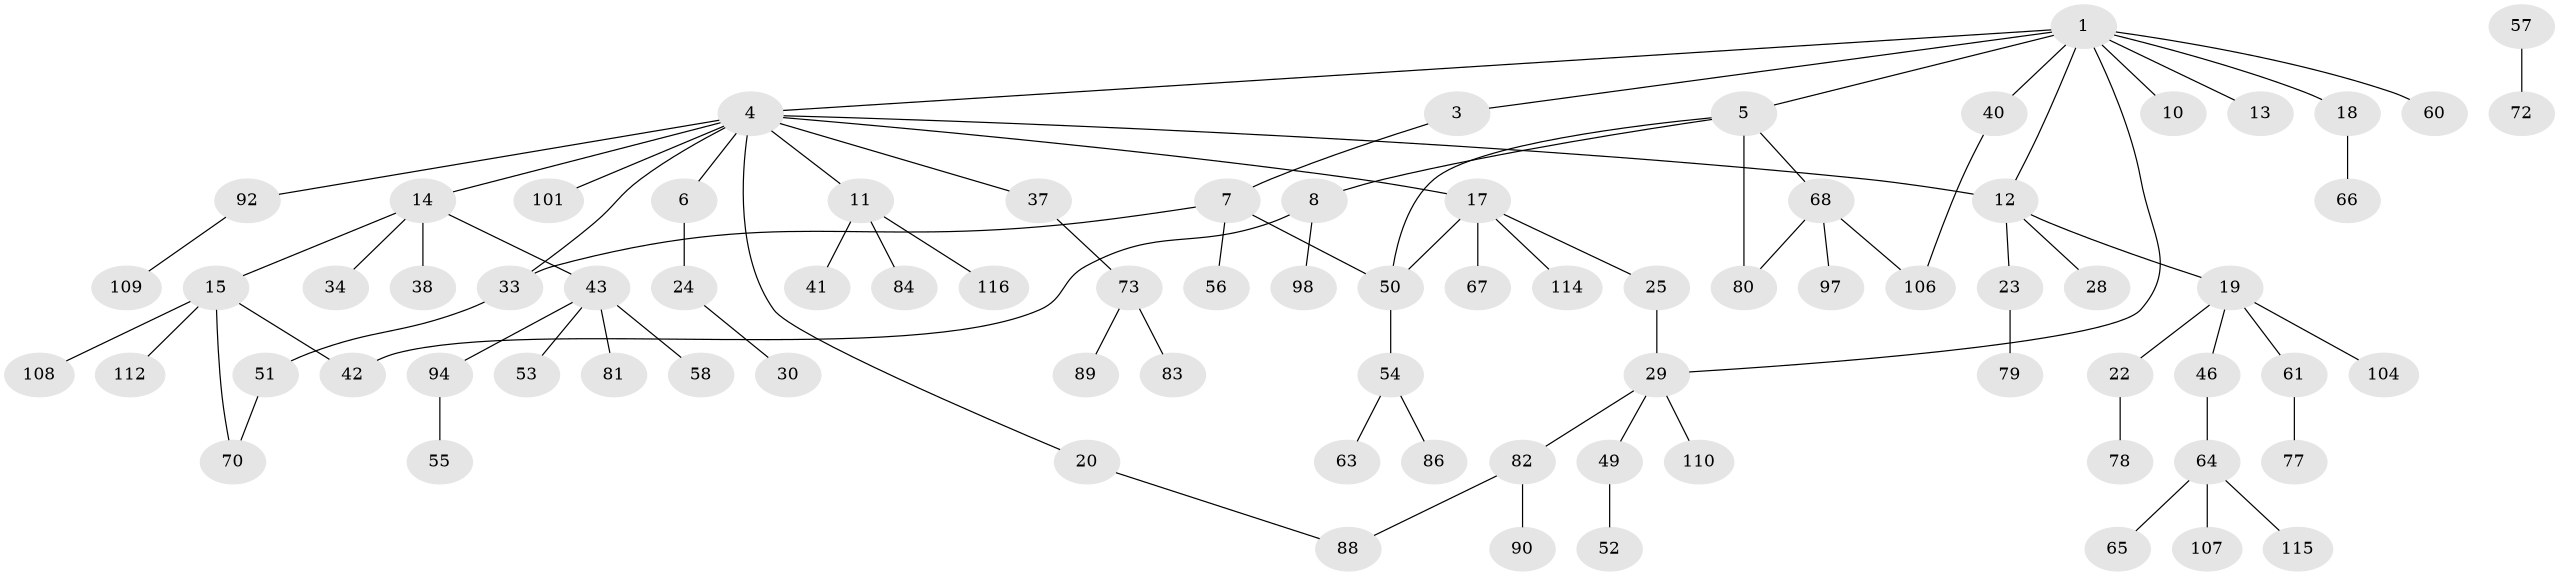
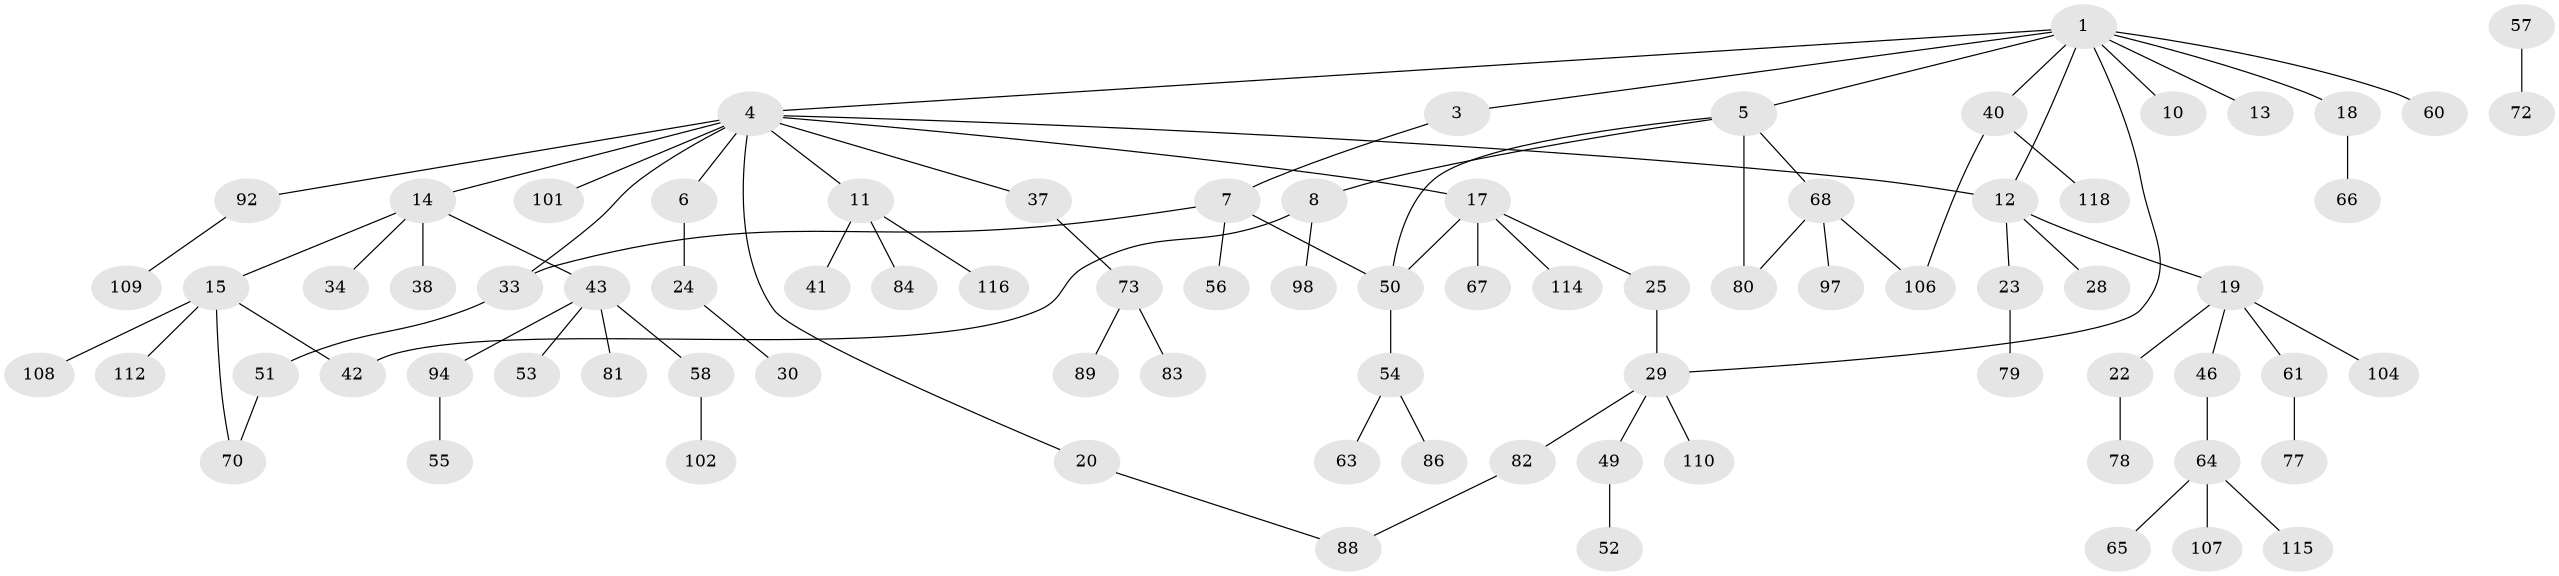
none -> (2095, 201)
none -> (701, 462)
(1523, 549) -> none
